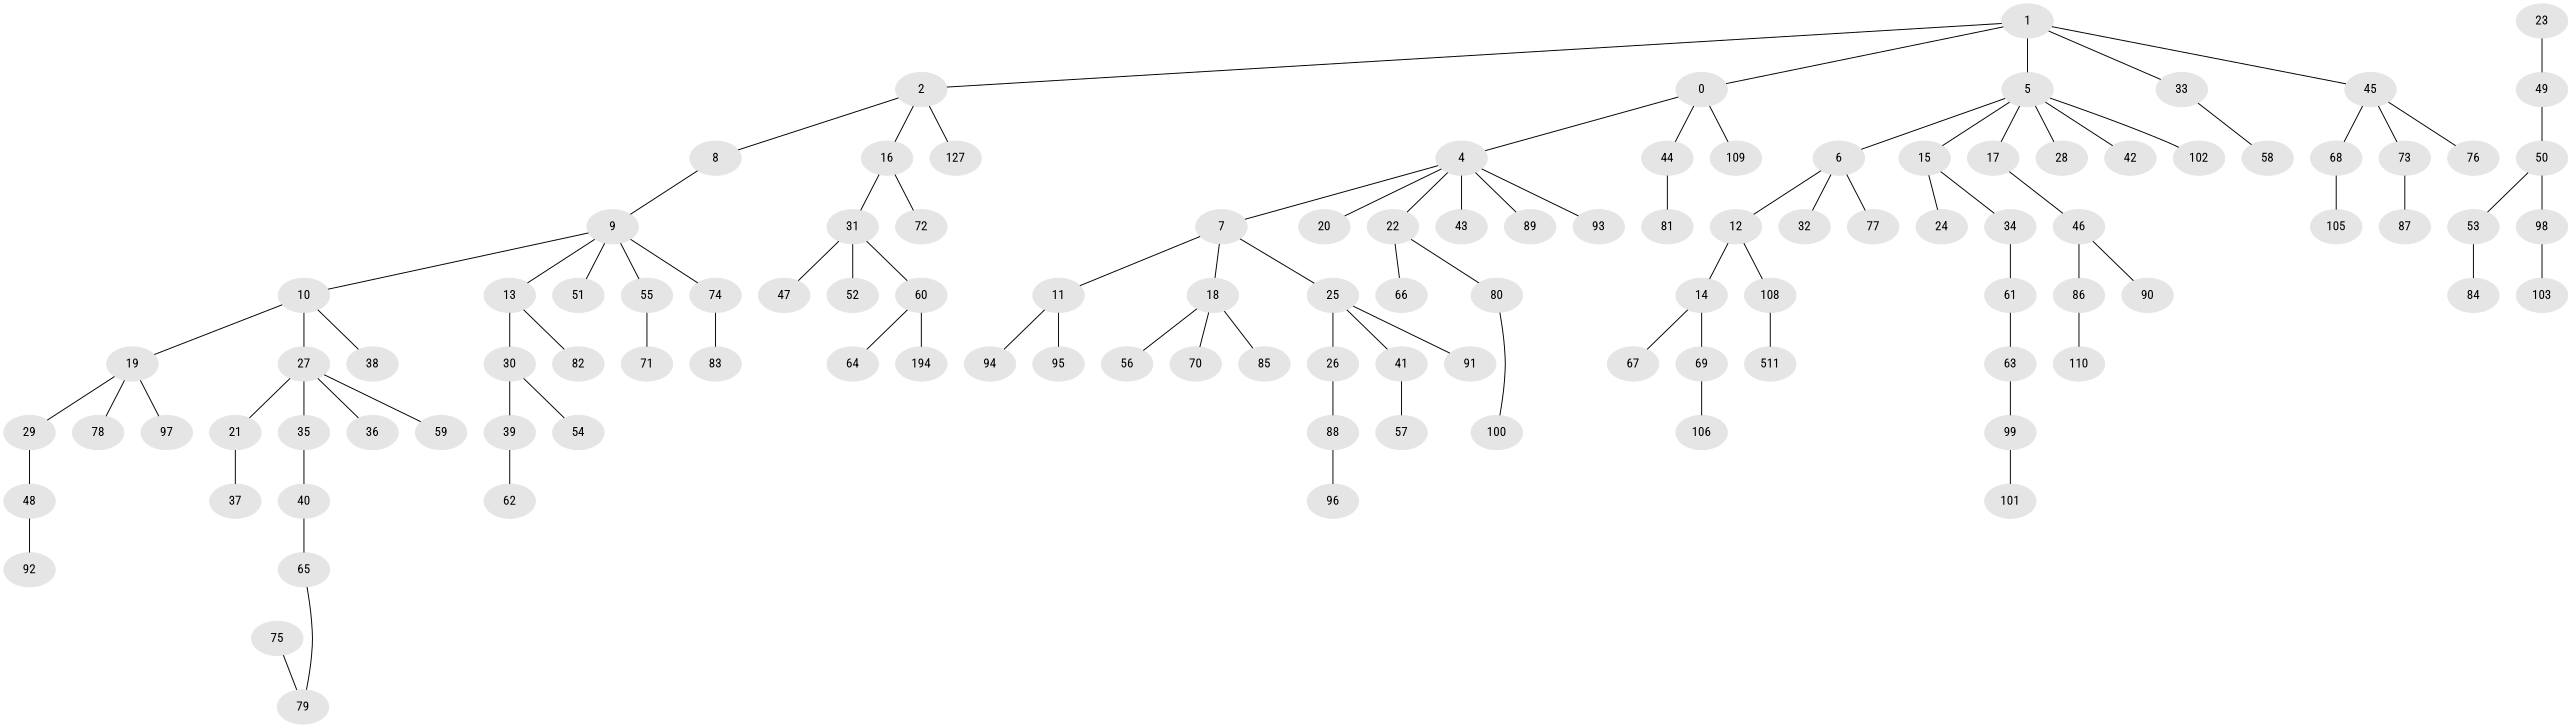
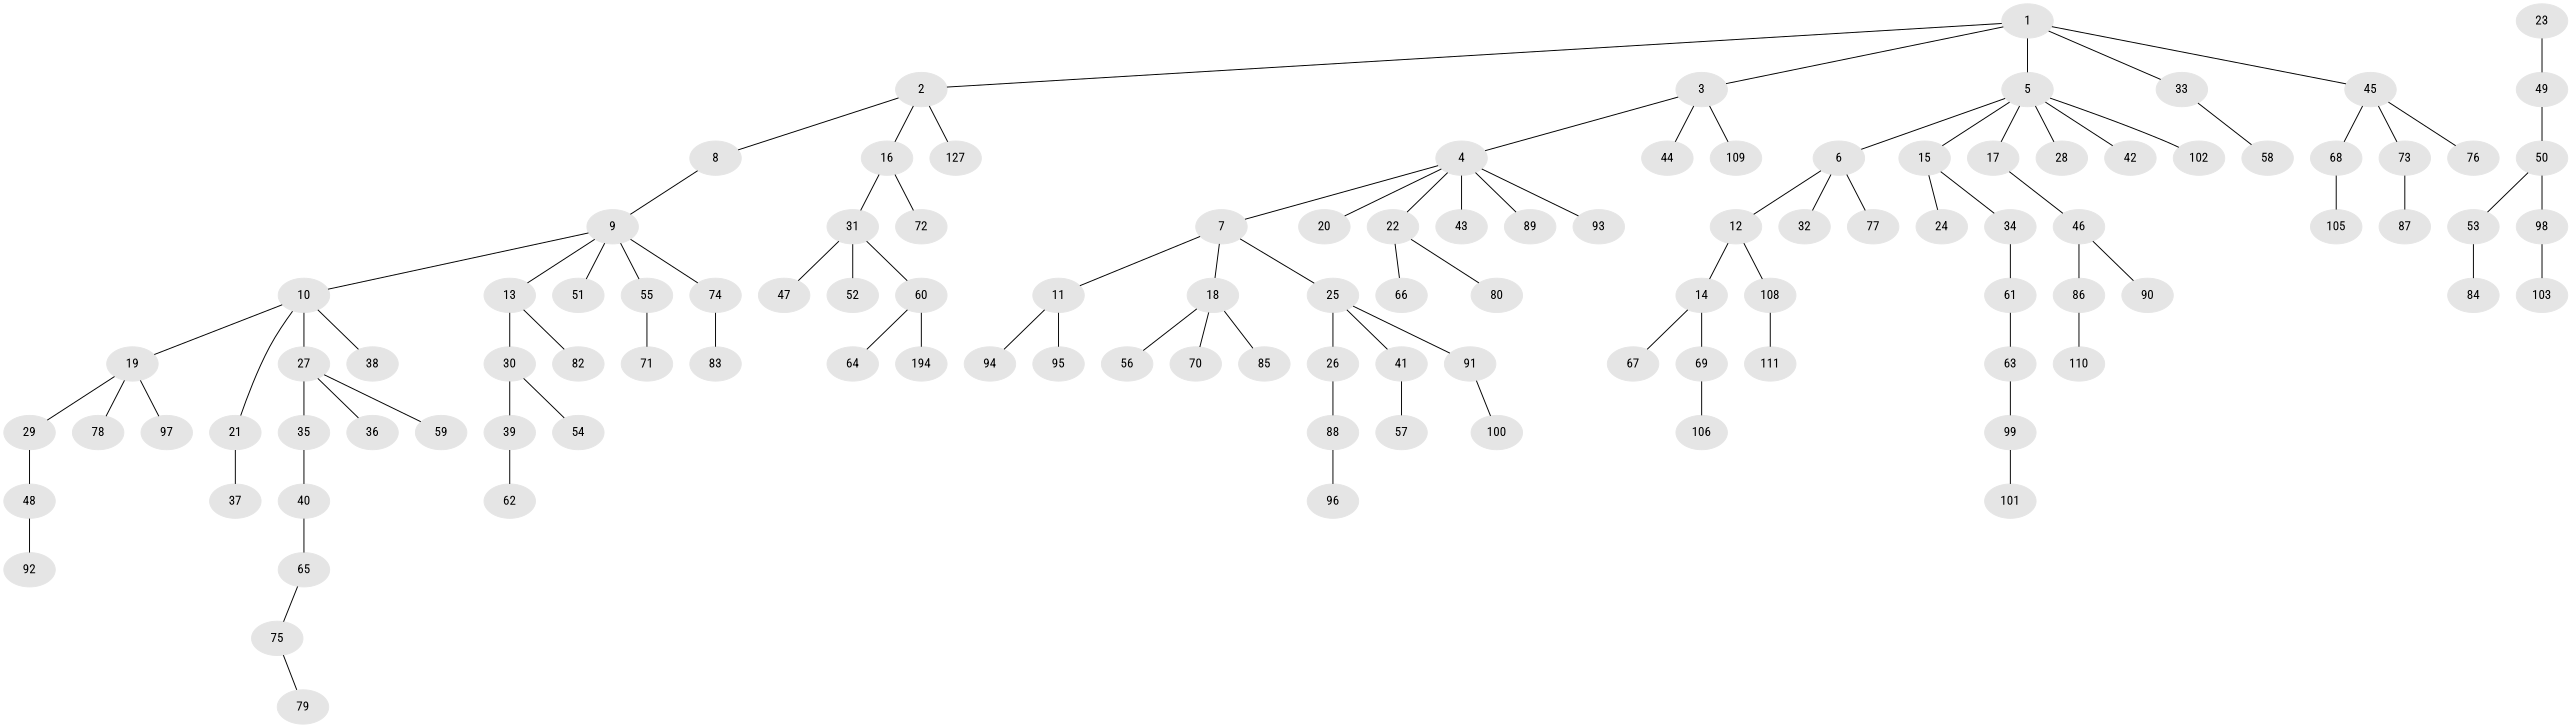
(1702, 90) -> (1702, 90)
(1667, 227) -> none
(1505, 364) -> (1484, 398)
(1770, 364) -> (1770, 364)
(270, 398) -> (262, 361)
(312, 638) -> (291, 604)
